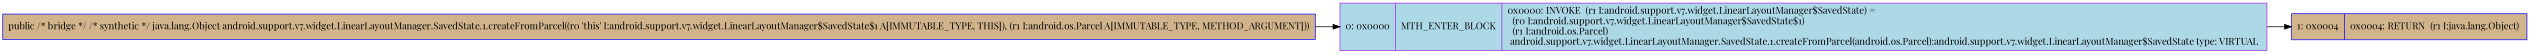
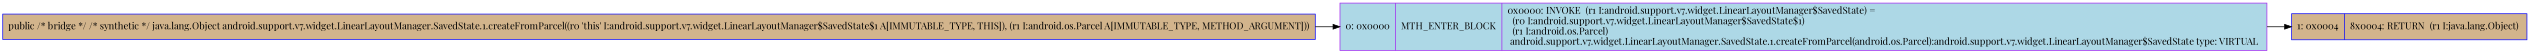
(2436, 26) -> (2436, 26)
